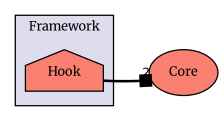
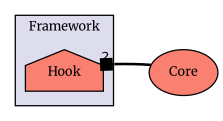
(122, 81) -> (133, 64)
